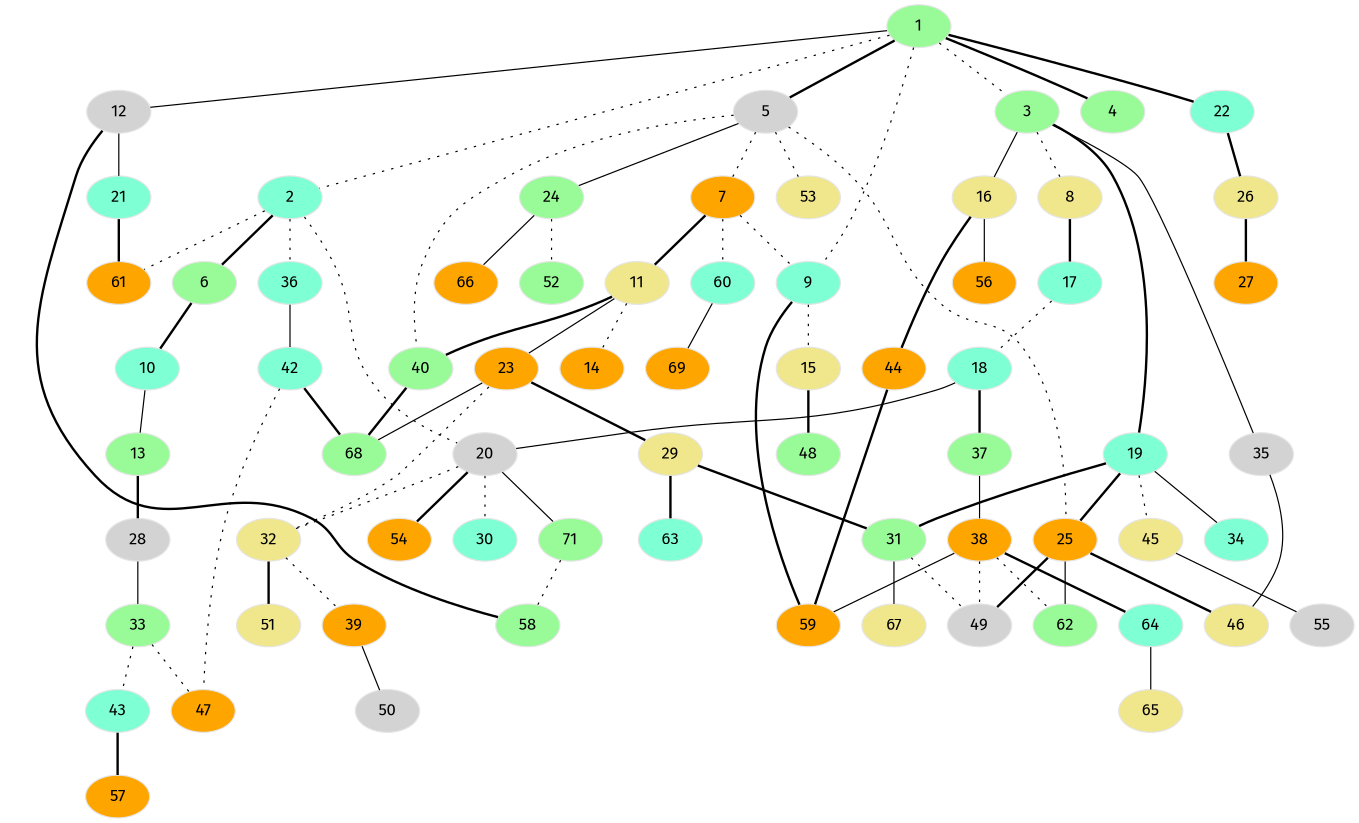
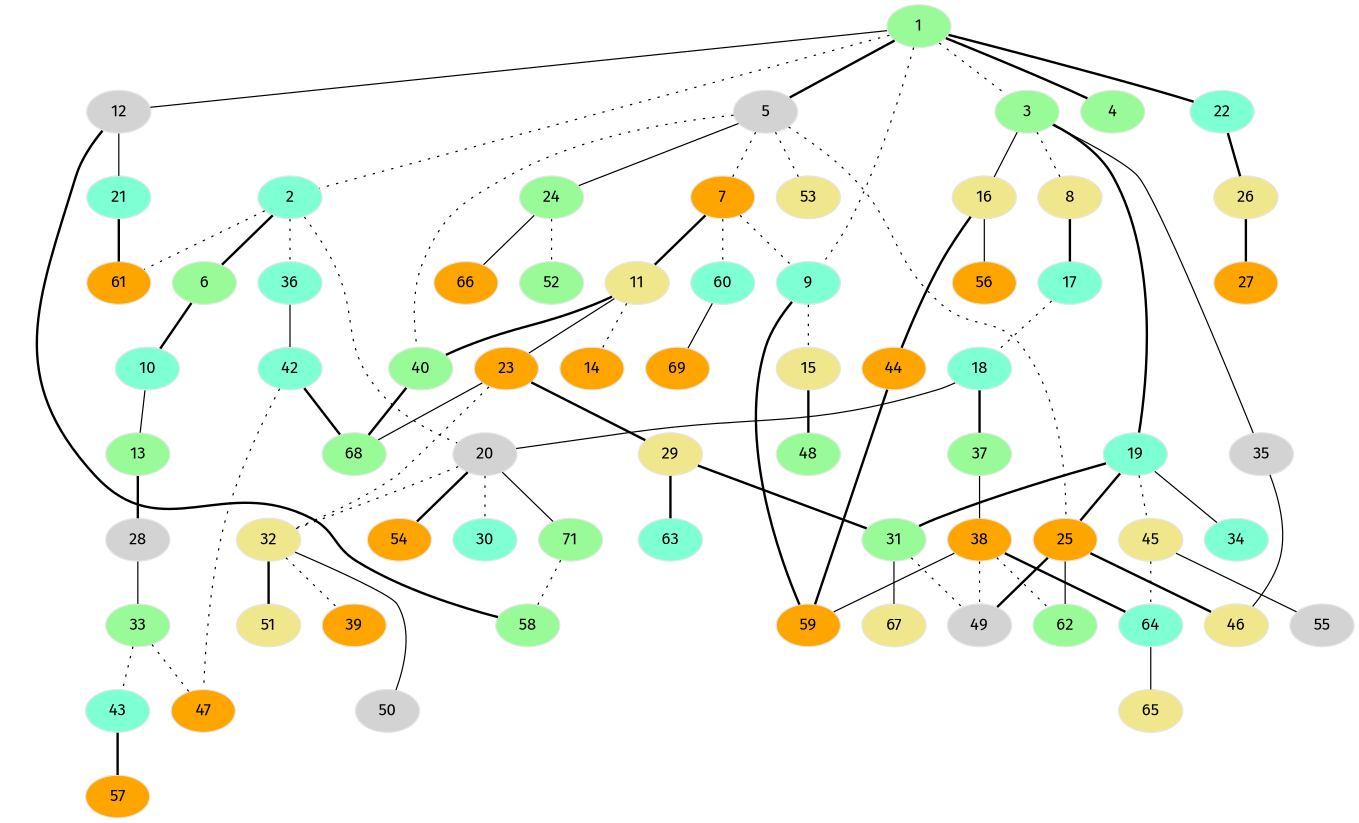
none -> (1151, 574)
(371, 668) -> (387, 596)
